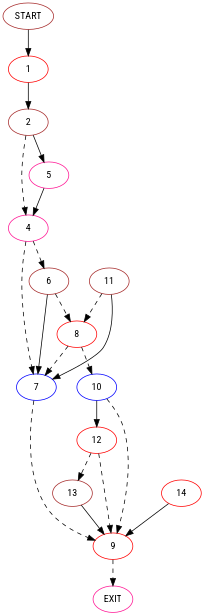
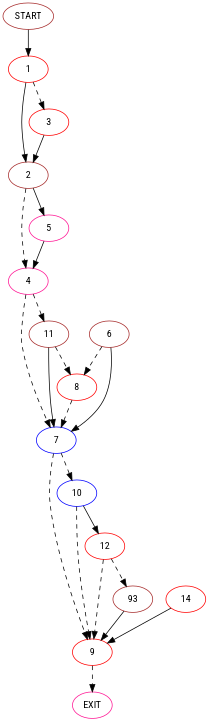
none -> (49, 122)
(37, 251) -> (37, 304)
(85, 357) -> (65, 463)
(72, 493) -> (133, 599)
